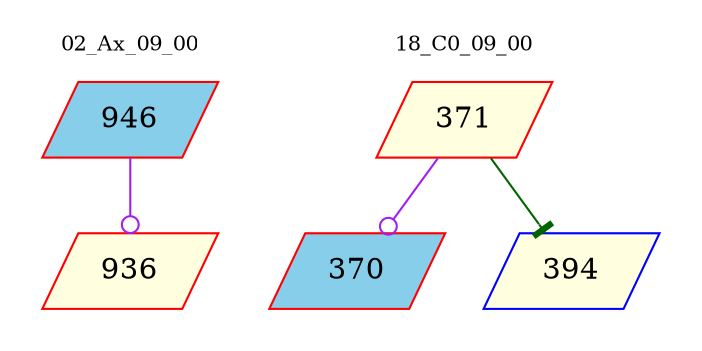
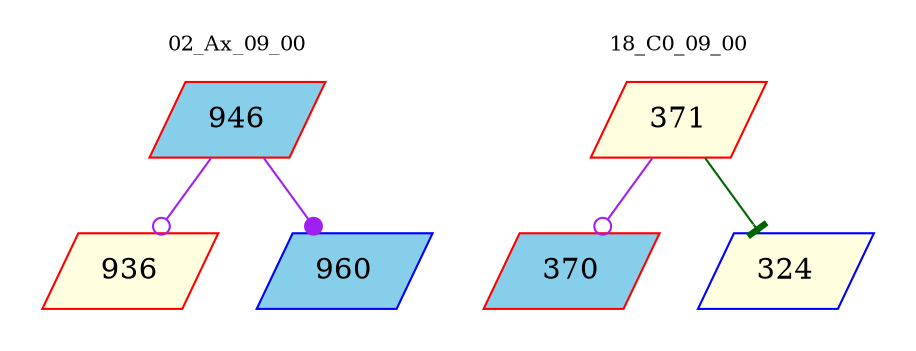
none -> (345, 271)
(572, 271) -> (786, 271)
